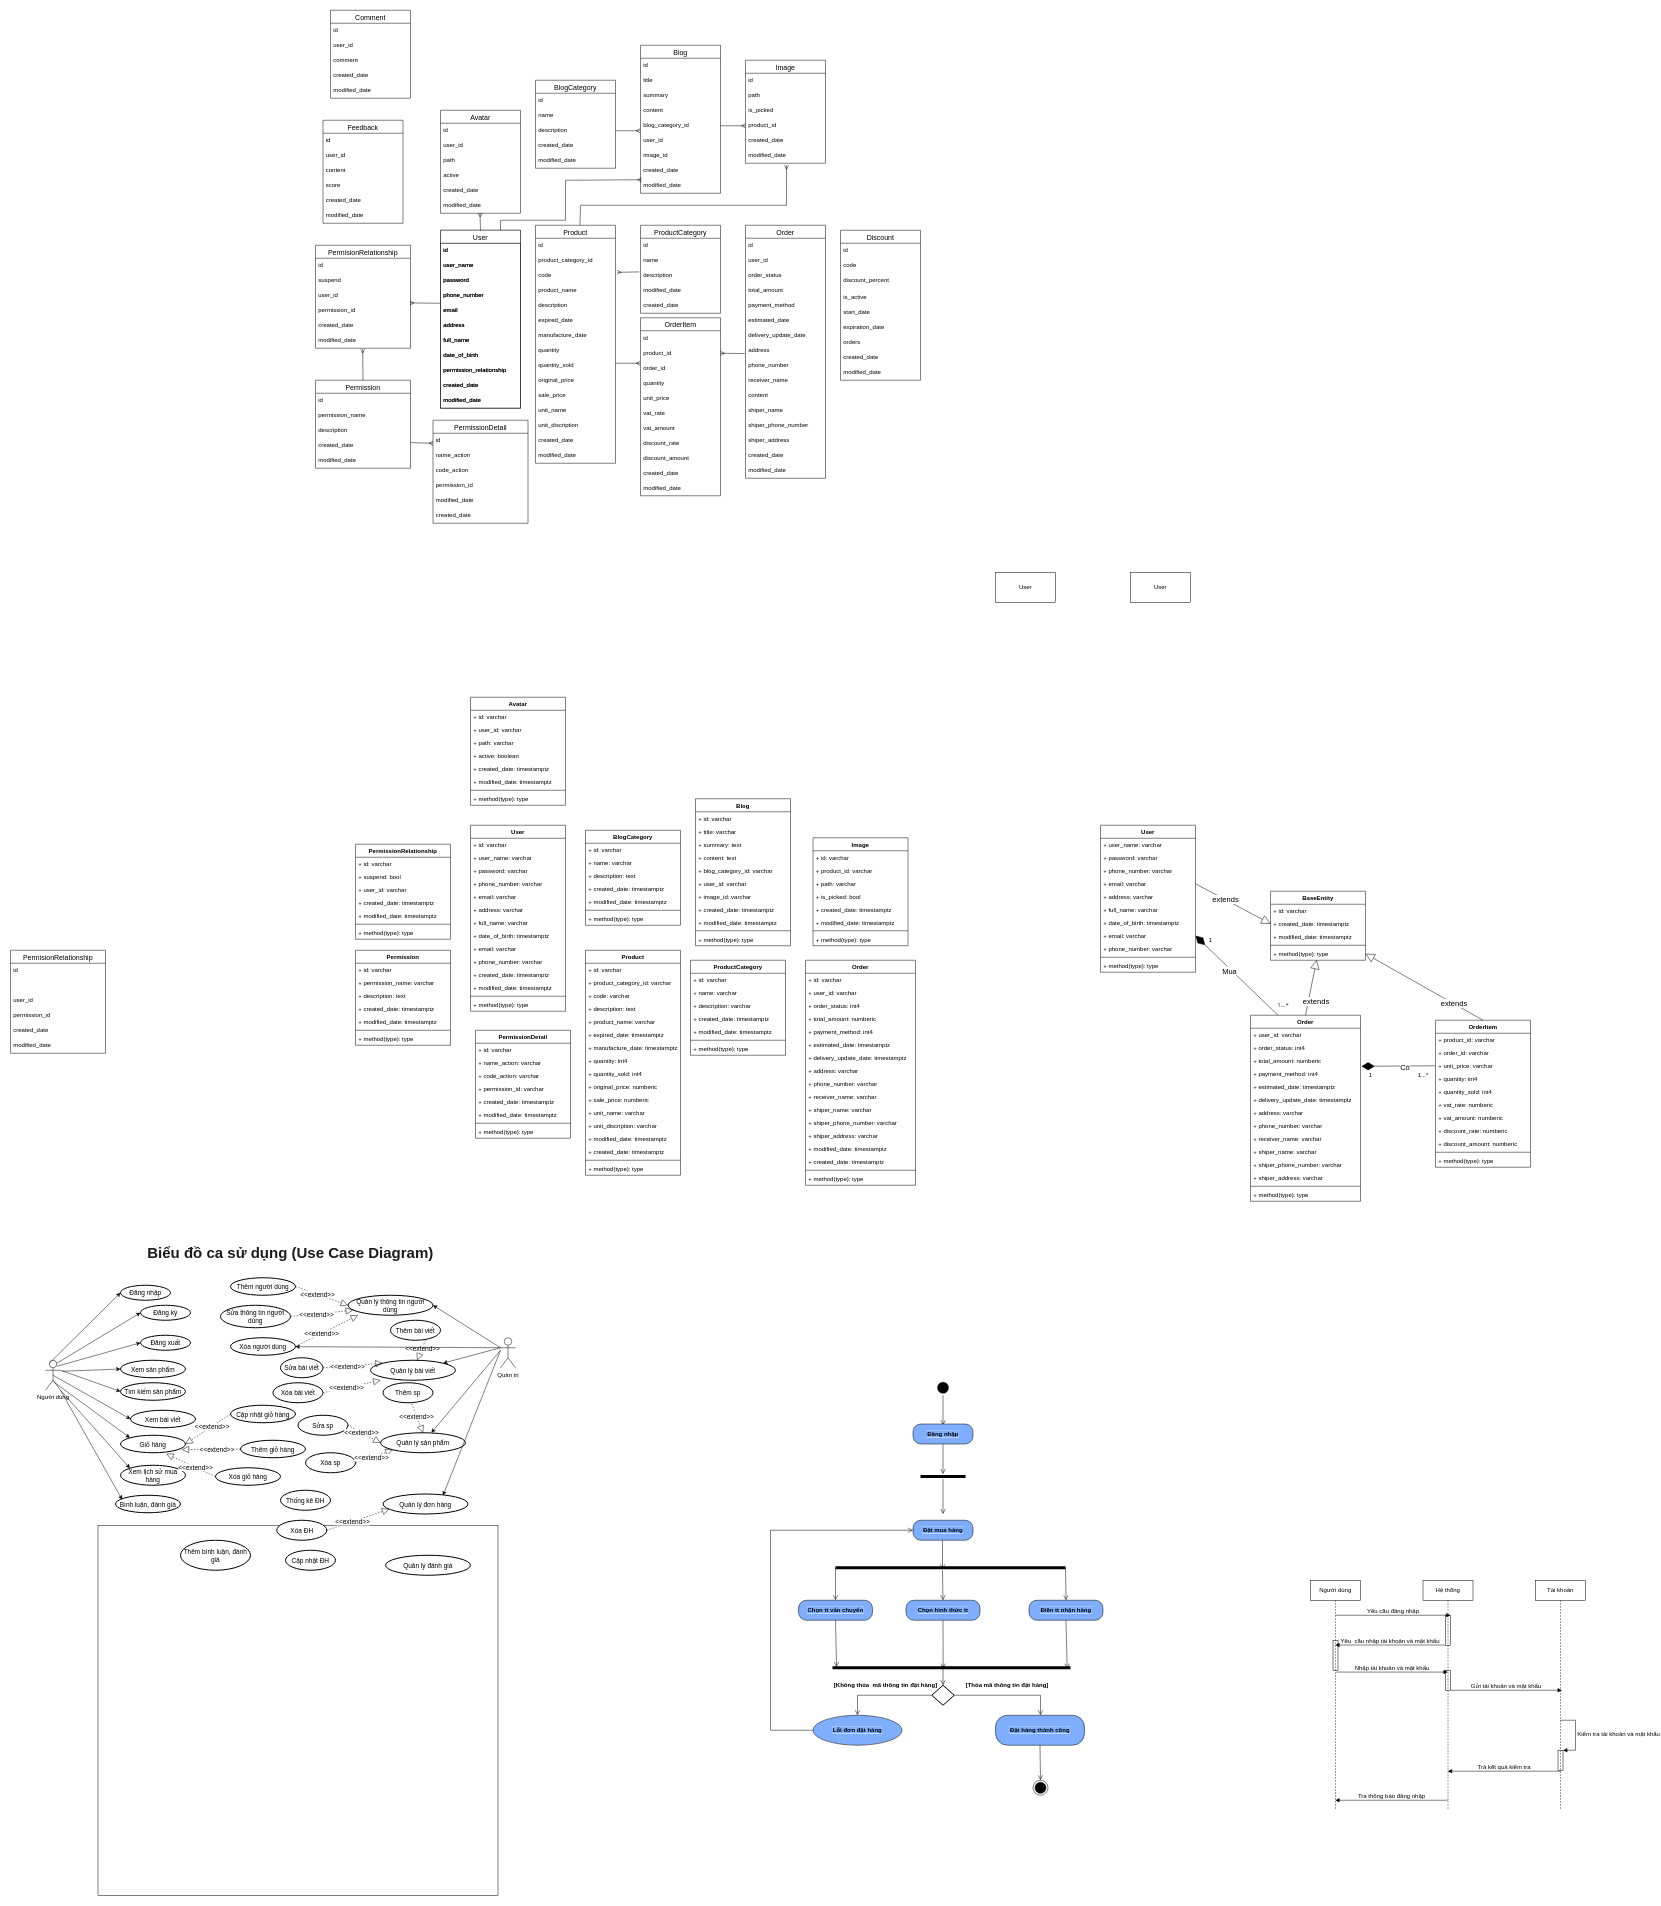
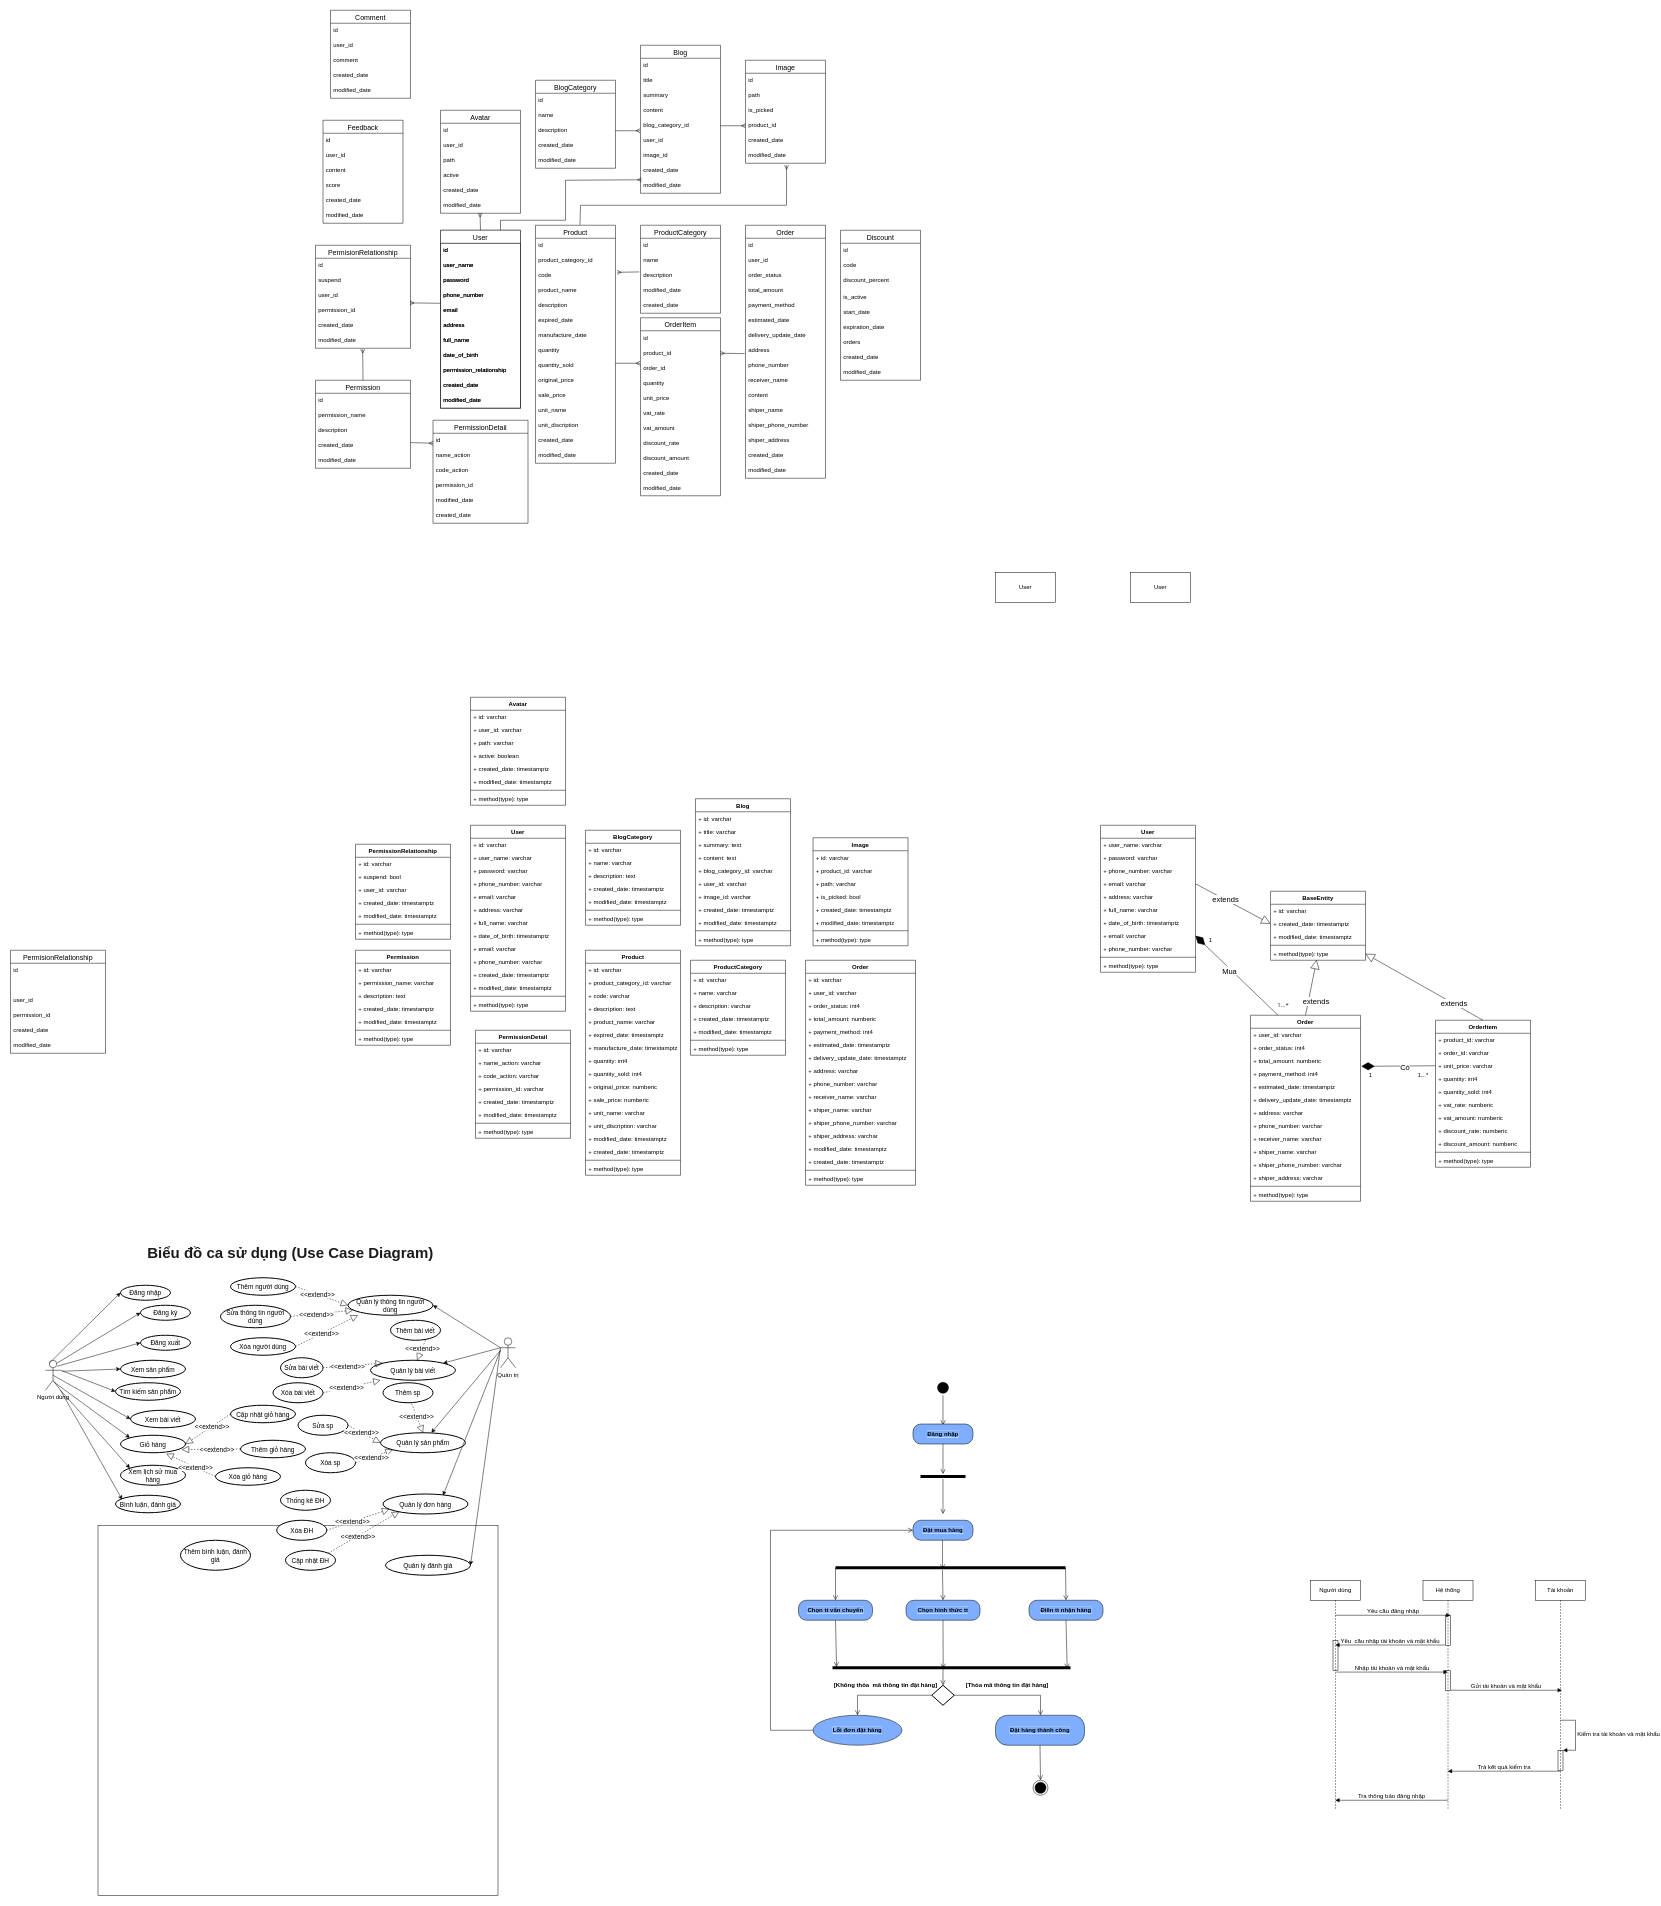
(456, 1348) -> (471, 1560)
(153, 1392) -> (148, 1392)
none -> (355, 1537)
